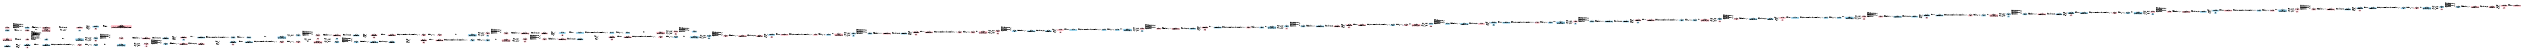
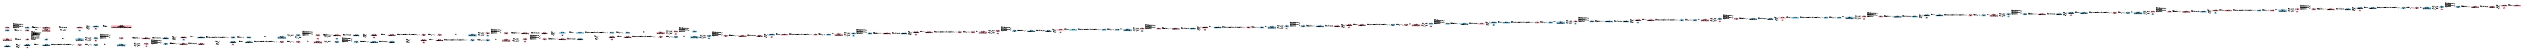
(2216, 11) -> (2216, 11)
(308, 40) -> (301, 38)
(329, 40) -> (328, 38)
